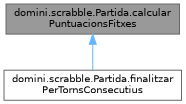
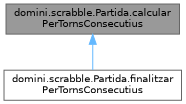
(93, 19) -> (93, 19)
